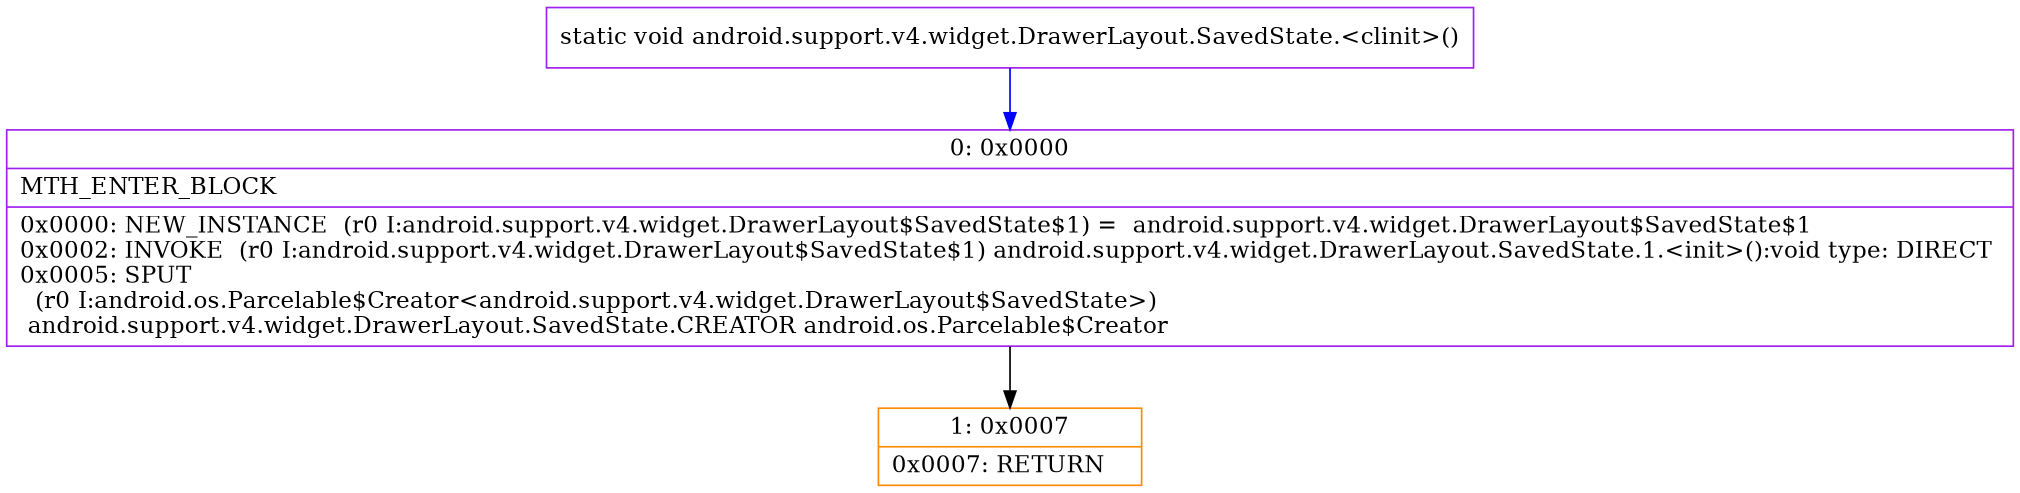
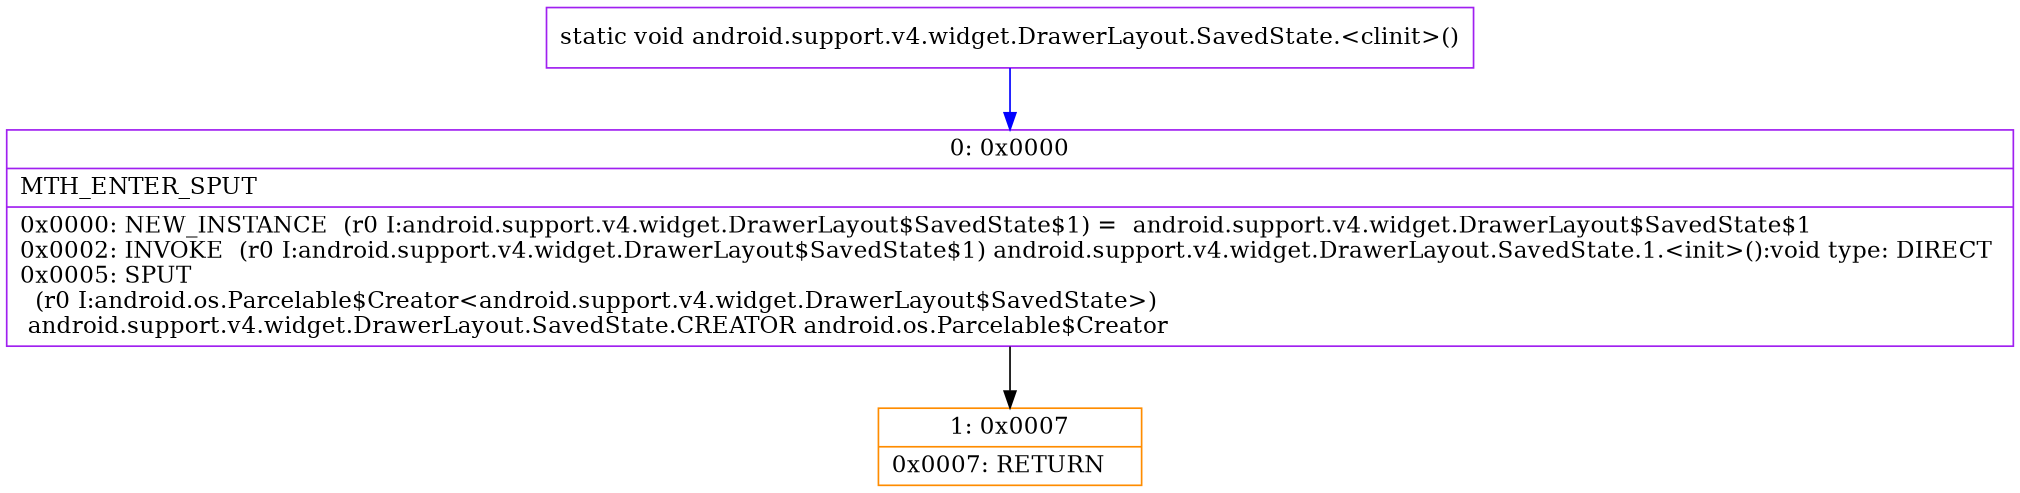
(149, 187) -> (139, 187)
